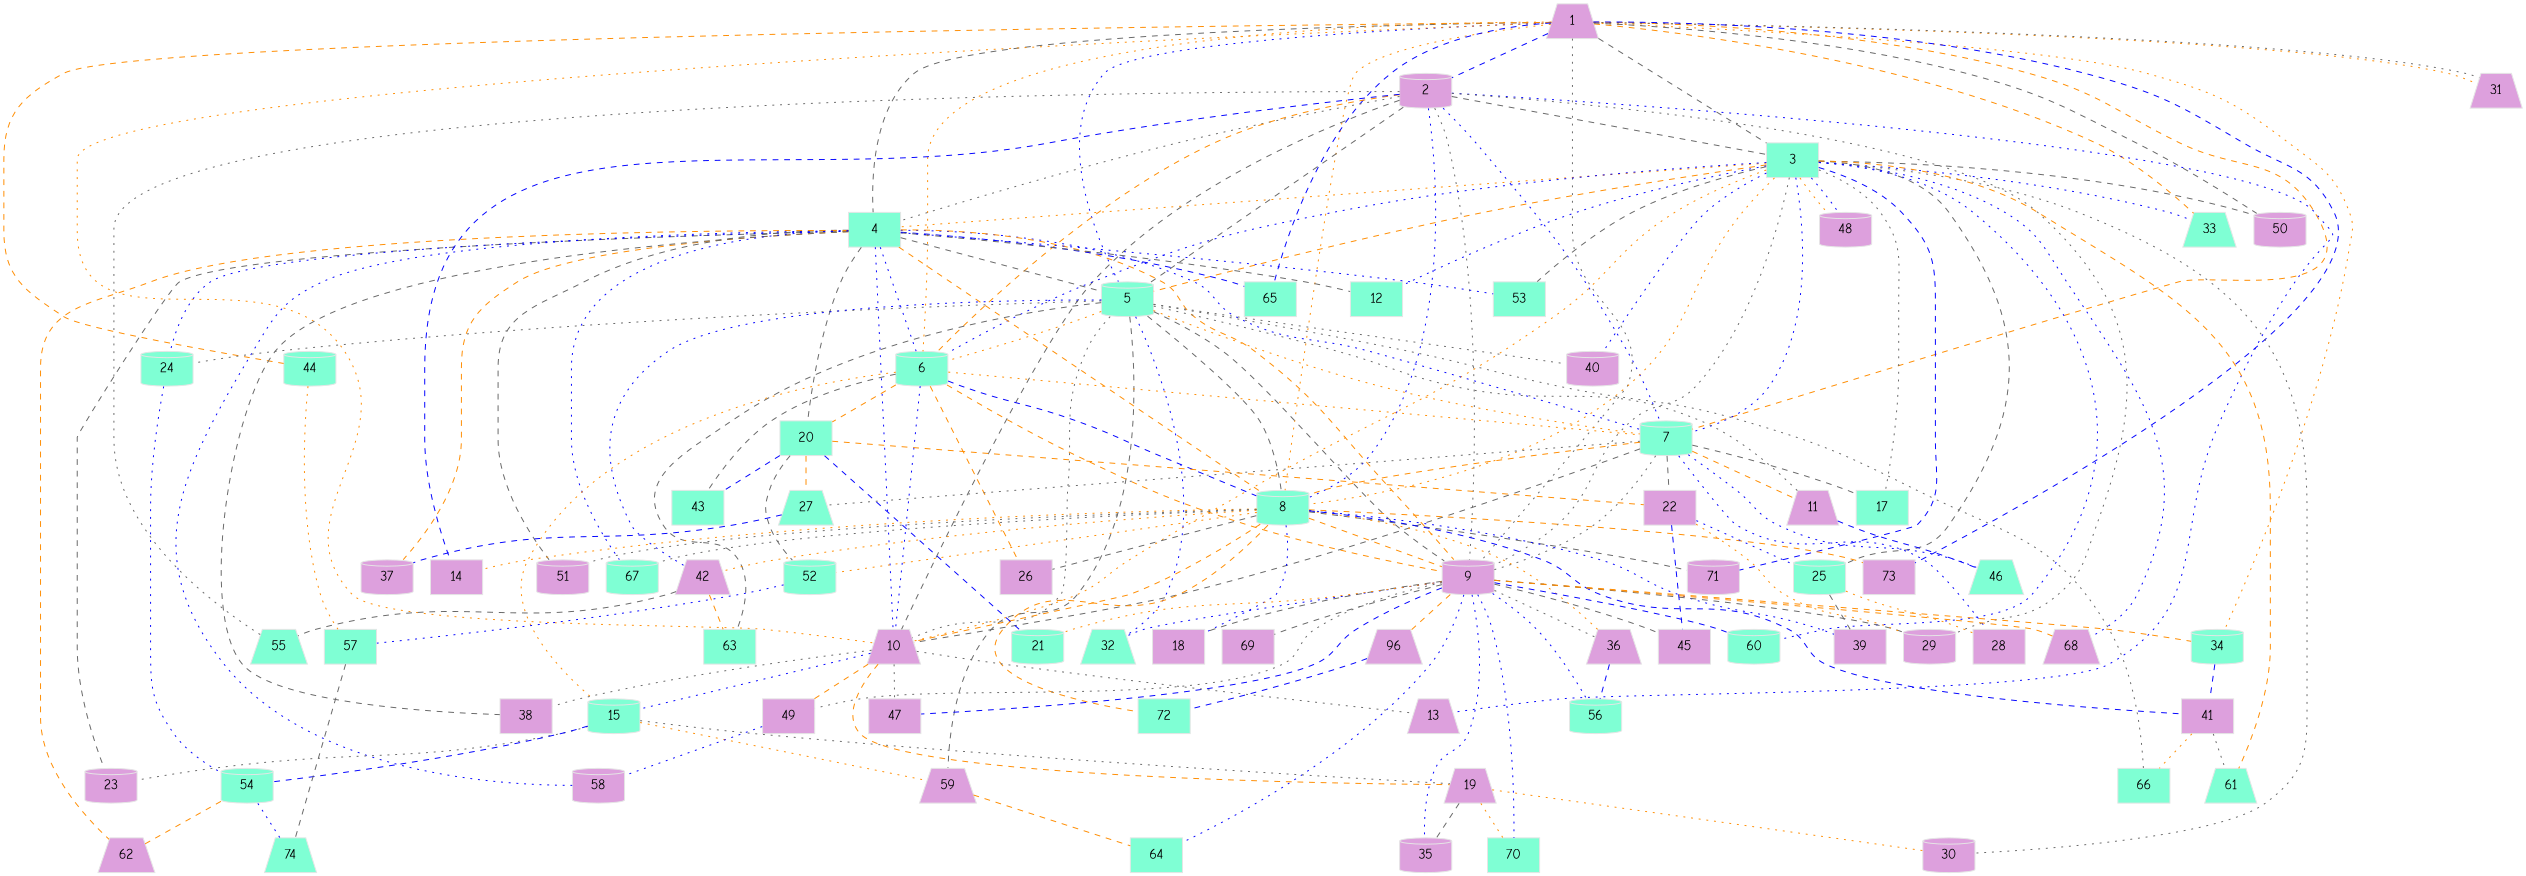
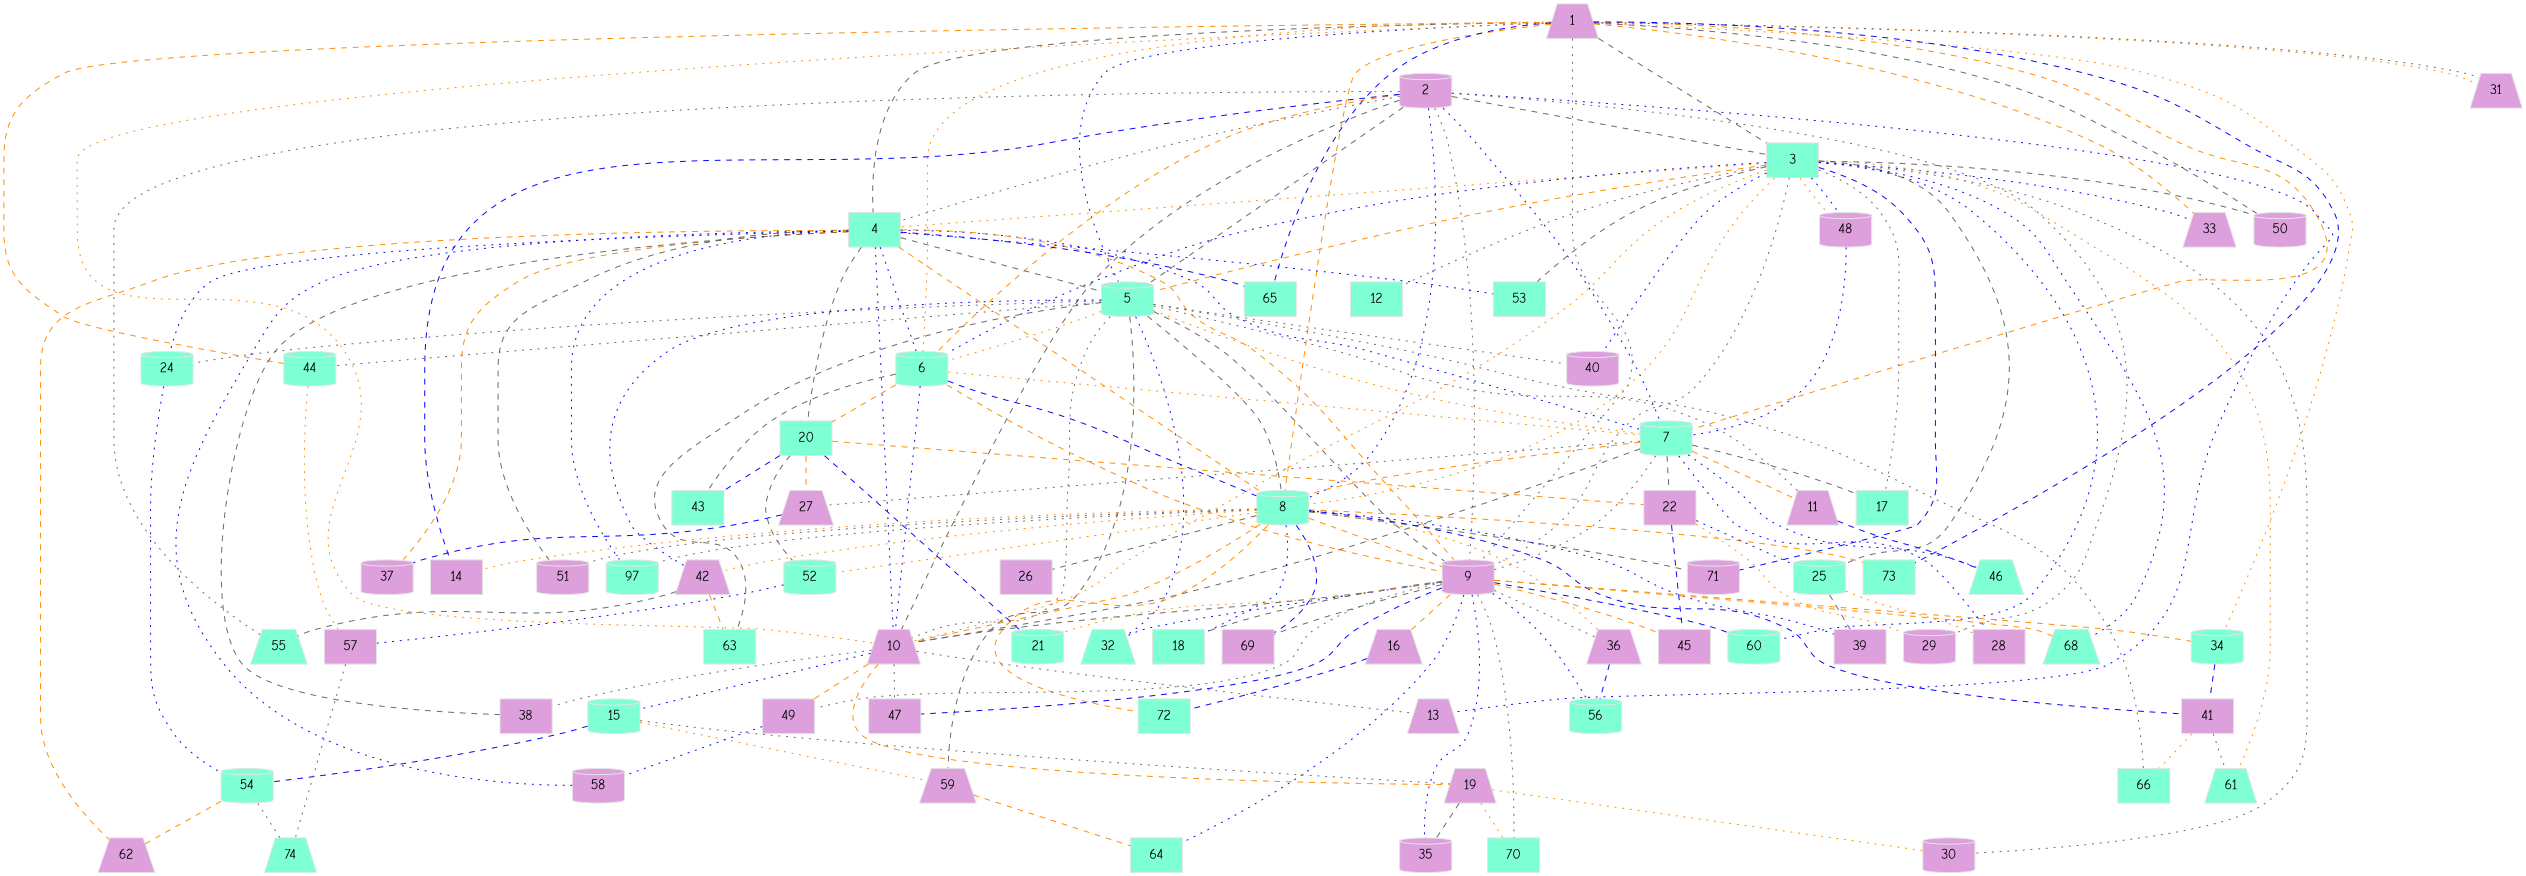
(1500, 56) -> none
(1331, 180) -> (1331, 180)
(1580, 211) -> (1580, 211)
(2210, 230) -> (2210, 230)
(1194, 265) -> none
(1794, 330) -> (1812, 378)
none -> (757, 331)
(2215, 340) -> (2215, 340)
(630, 458) -> none
(972, 469) -> none
(806, 508) -> (806, 508)
(632, 577) -> (632, 577)
(1889, 577) -> (1889, 577)
none -> (1316, 585)
(1585, 608) -> (1585, 608)
(1802, 612) -> (1085, 620)
(350, 647) -> (350, 647)
(1179, 647) -> (1179, 647)
(1394, 647) -> (1394, 647)
(2071, 647) -> (2071, 647)
(1508, 714) -> (1508, 714)
(320, 751) -> (320, 751)
(111, 786) -> none
(269, 821) -> (269, 821)
